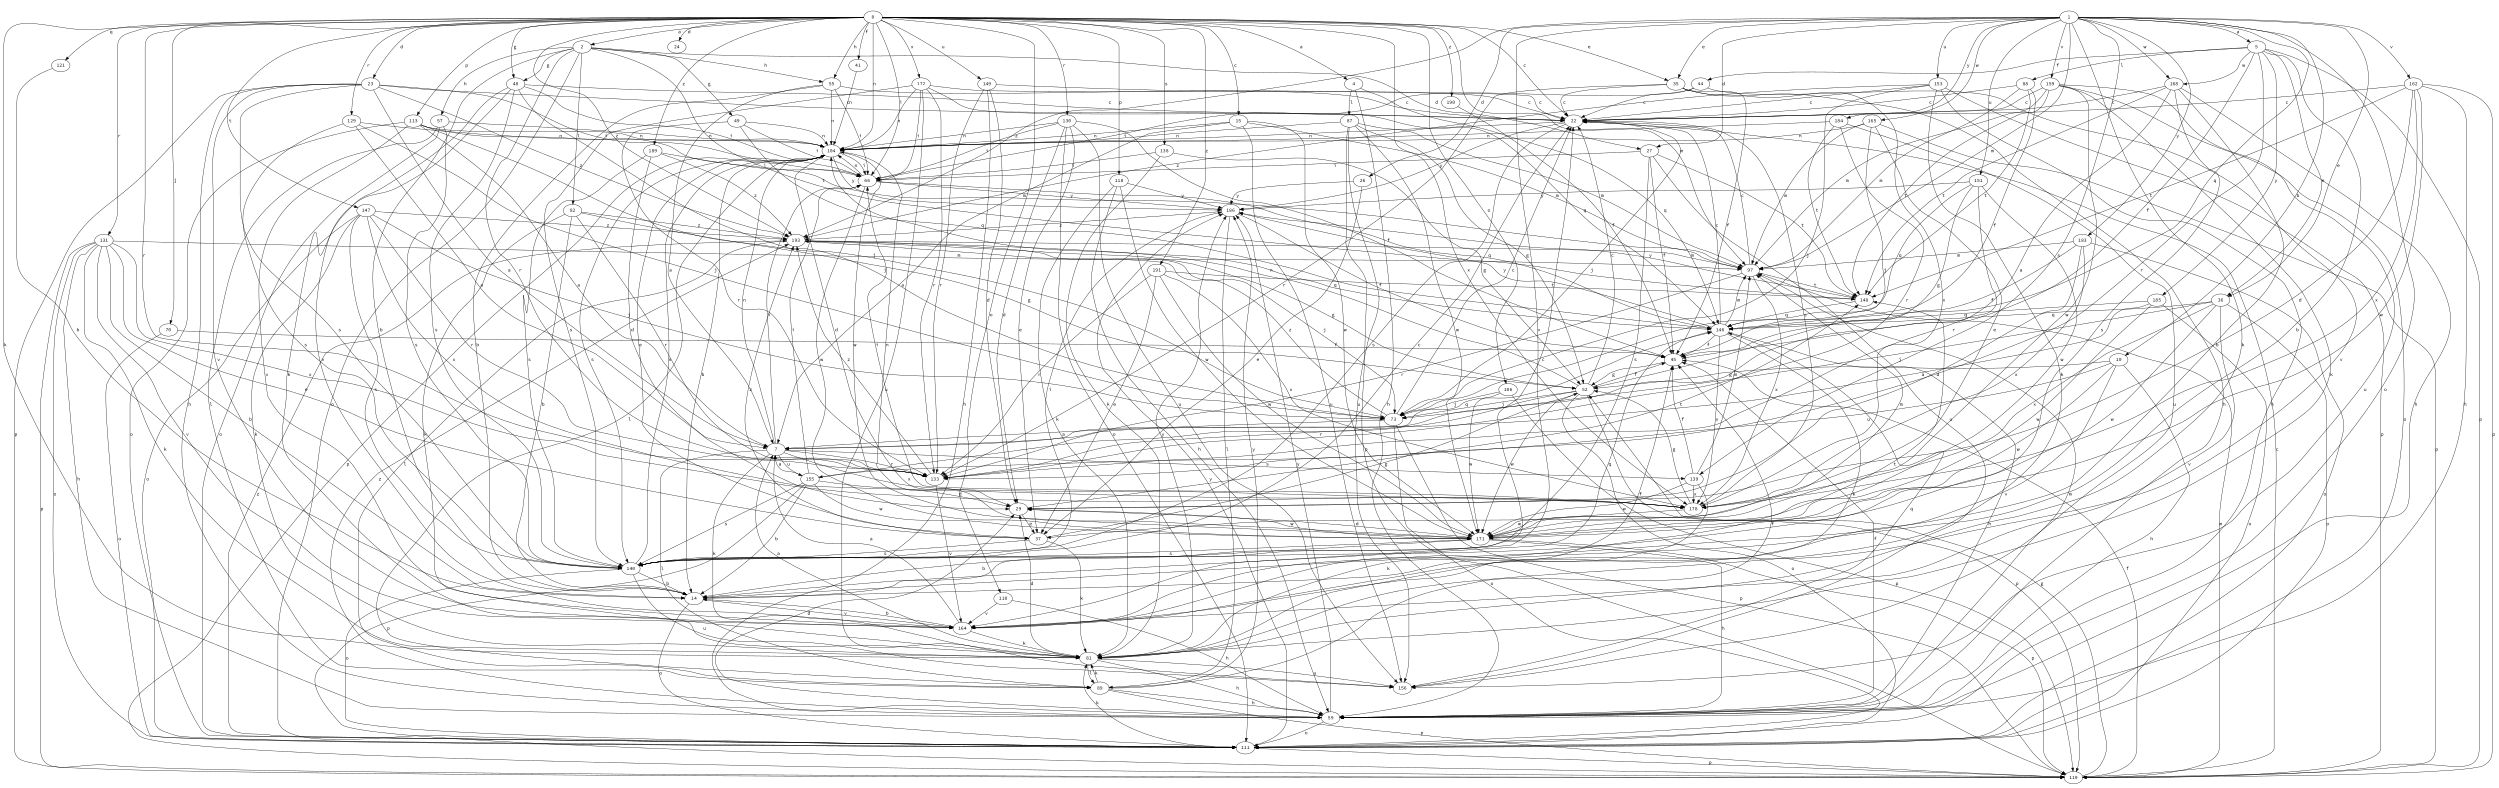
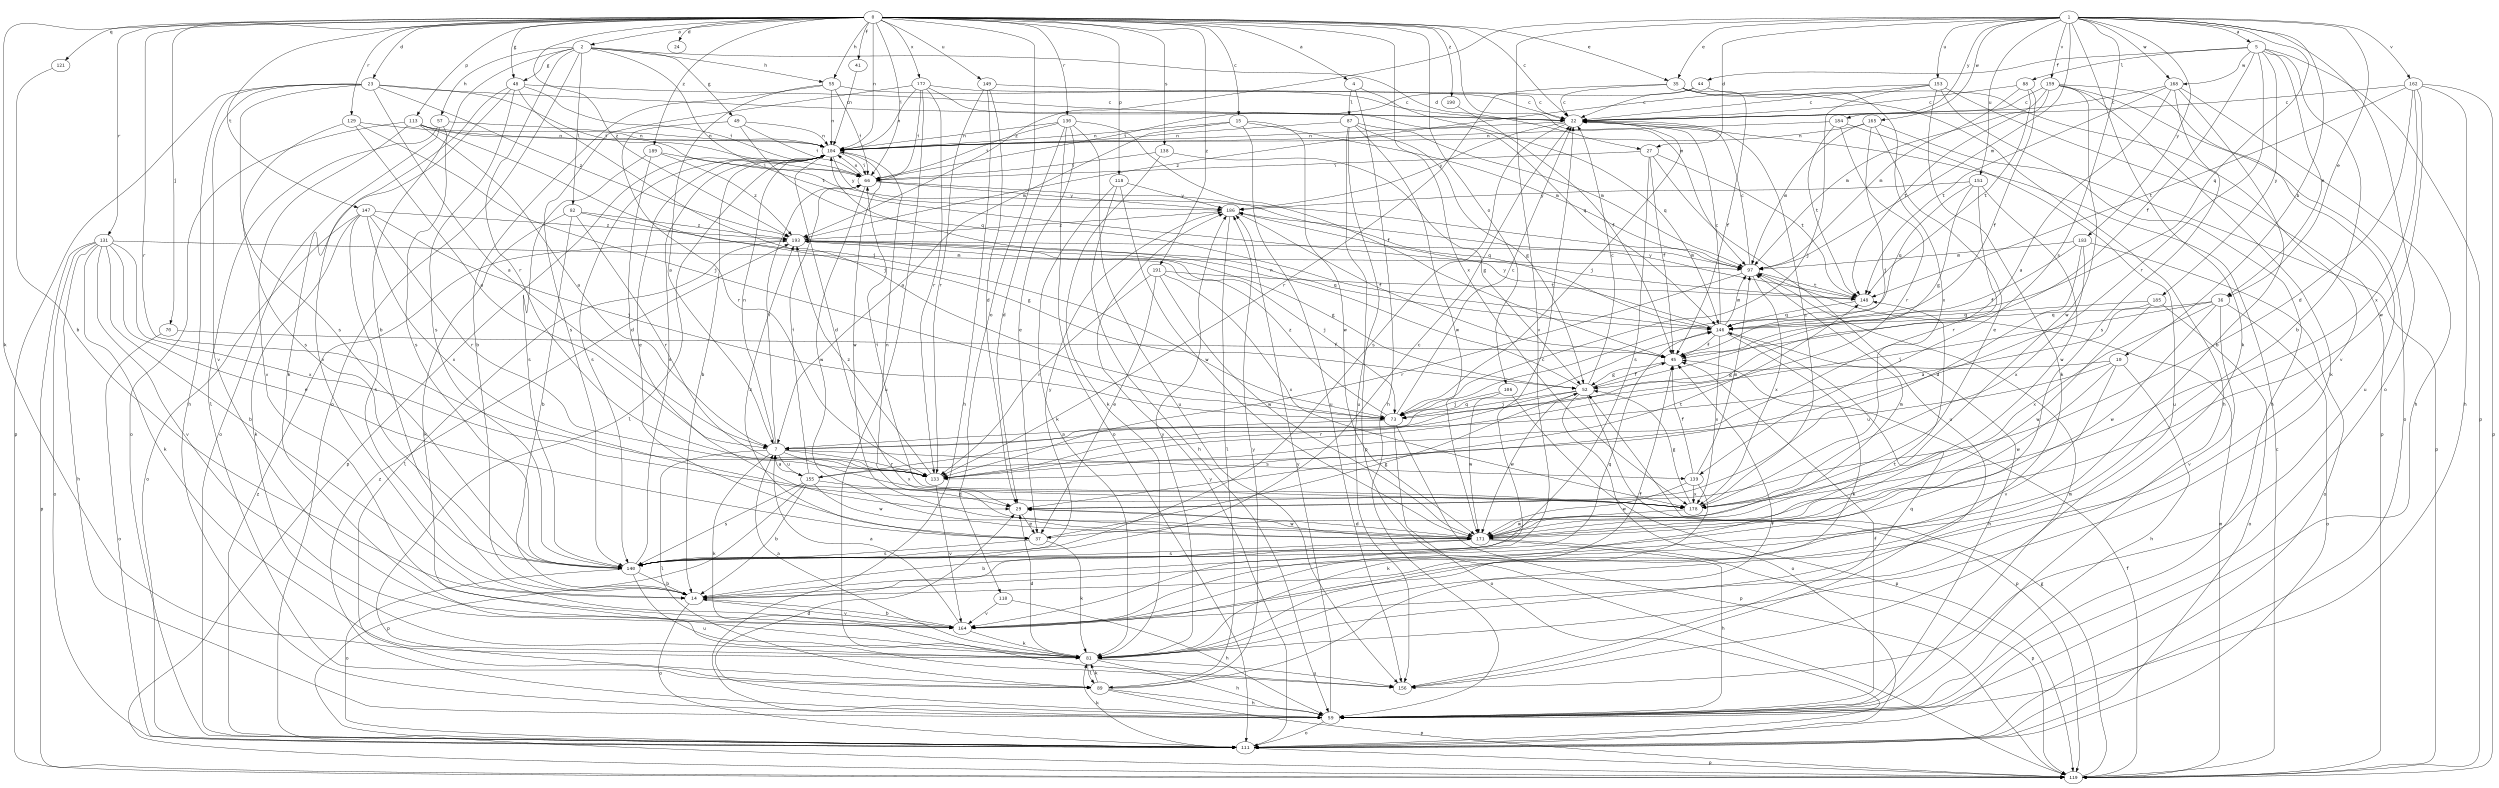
(1363, 181) -> none
(1050, 390) -> (1050, 390)
